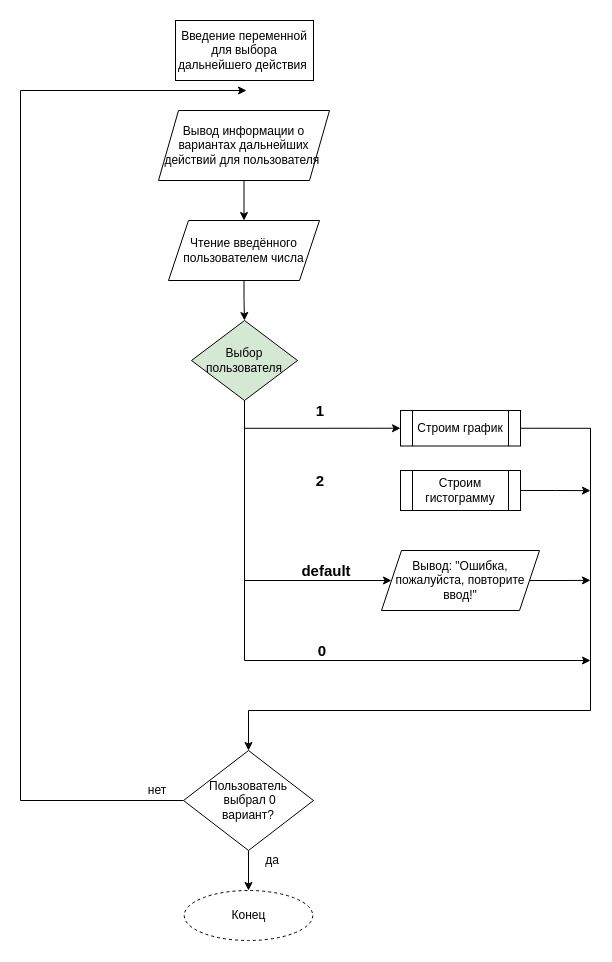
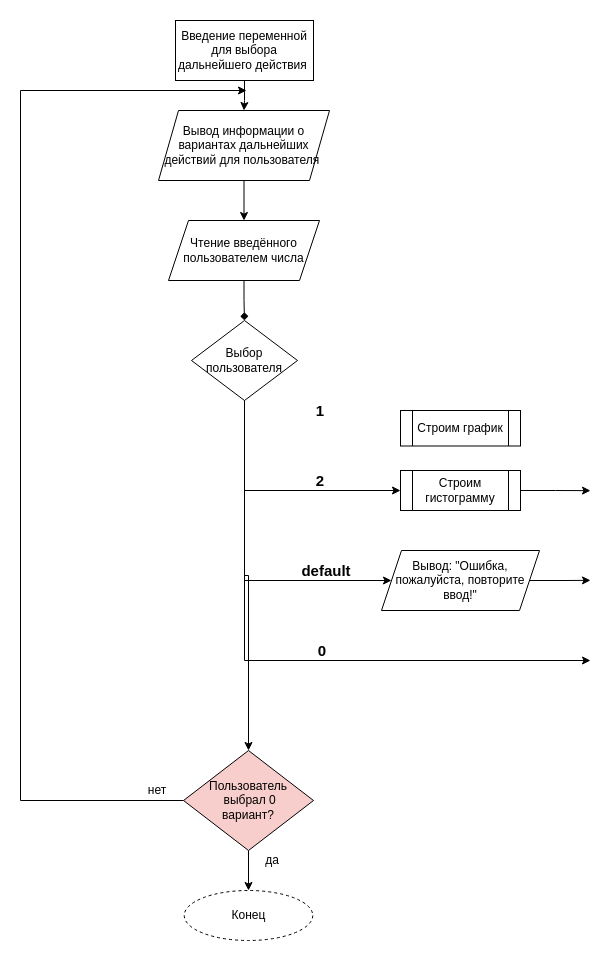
none -> (245, 92)
(244, 312) -> (244, 311)
(245, 361) -> (245, 361)
(320, 428) -> (249, 640)
none -> (320, 491)
(591, 704) -> none
(249, 801) -> (249, 801)
